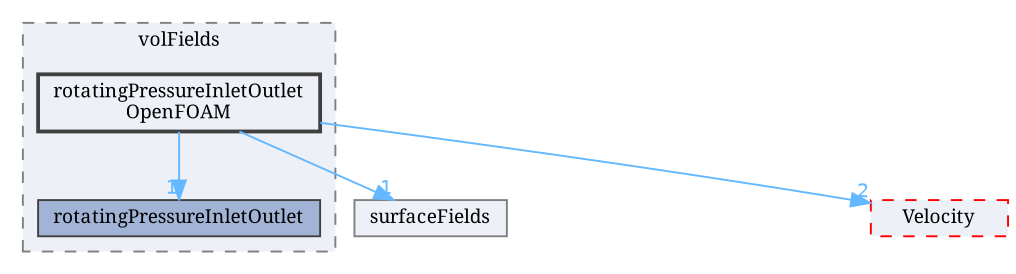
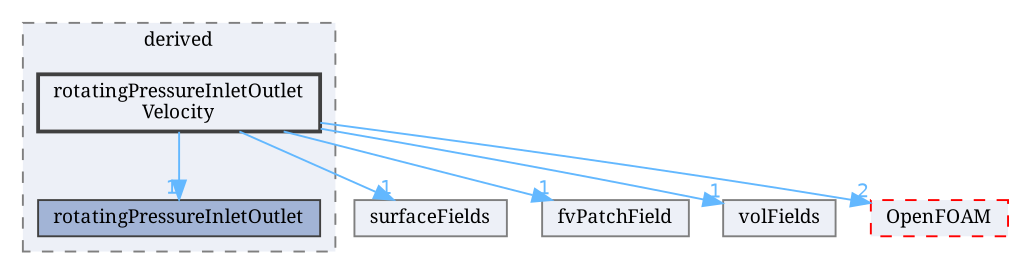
(179, 41) -> (179, 41)
(179, 103) -> (179, 103)
none -> (615, 218)
none -> (779, 218)
(939, 218) -> (939, 218)
